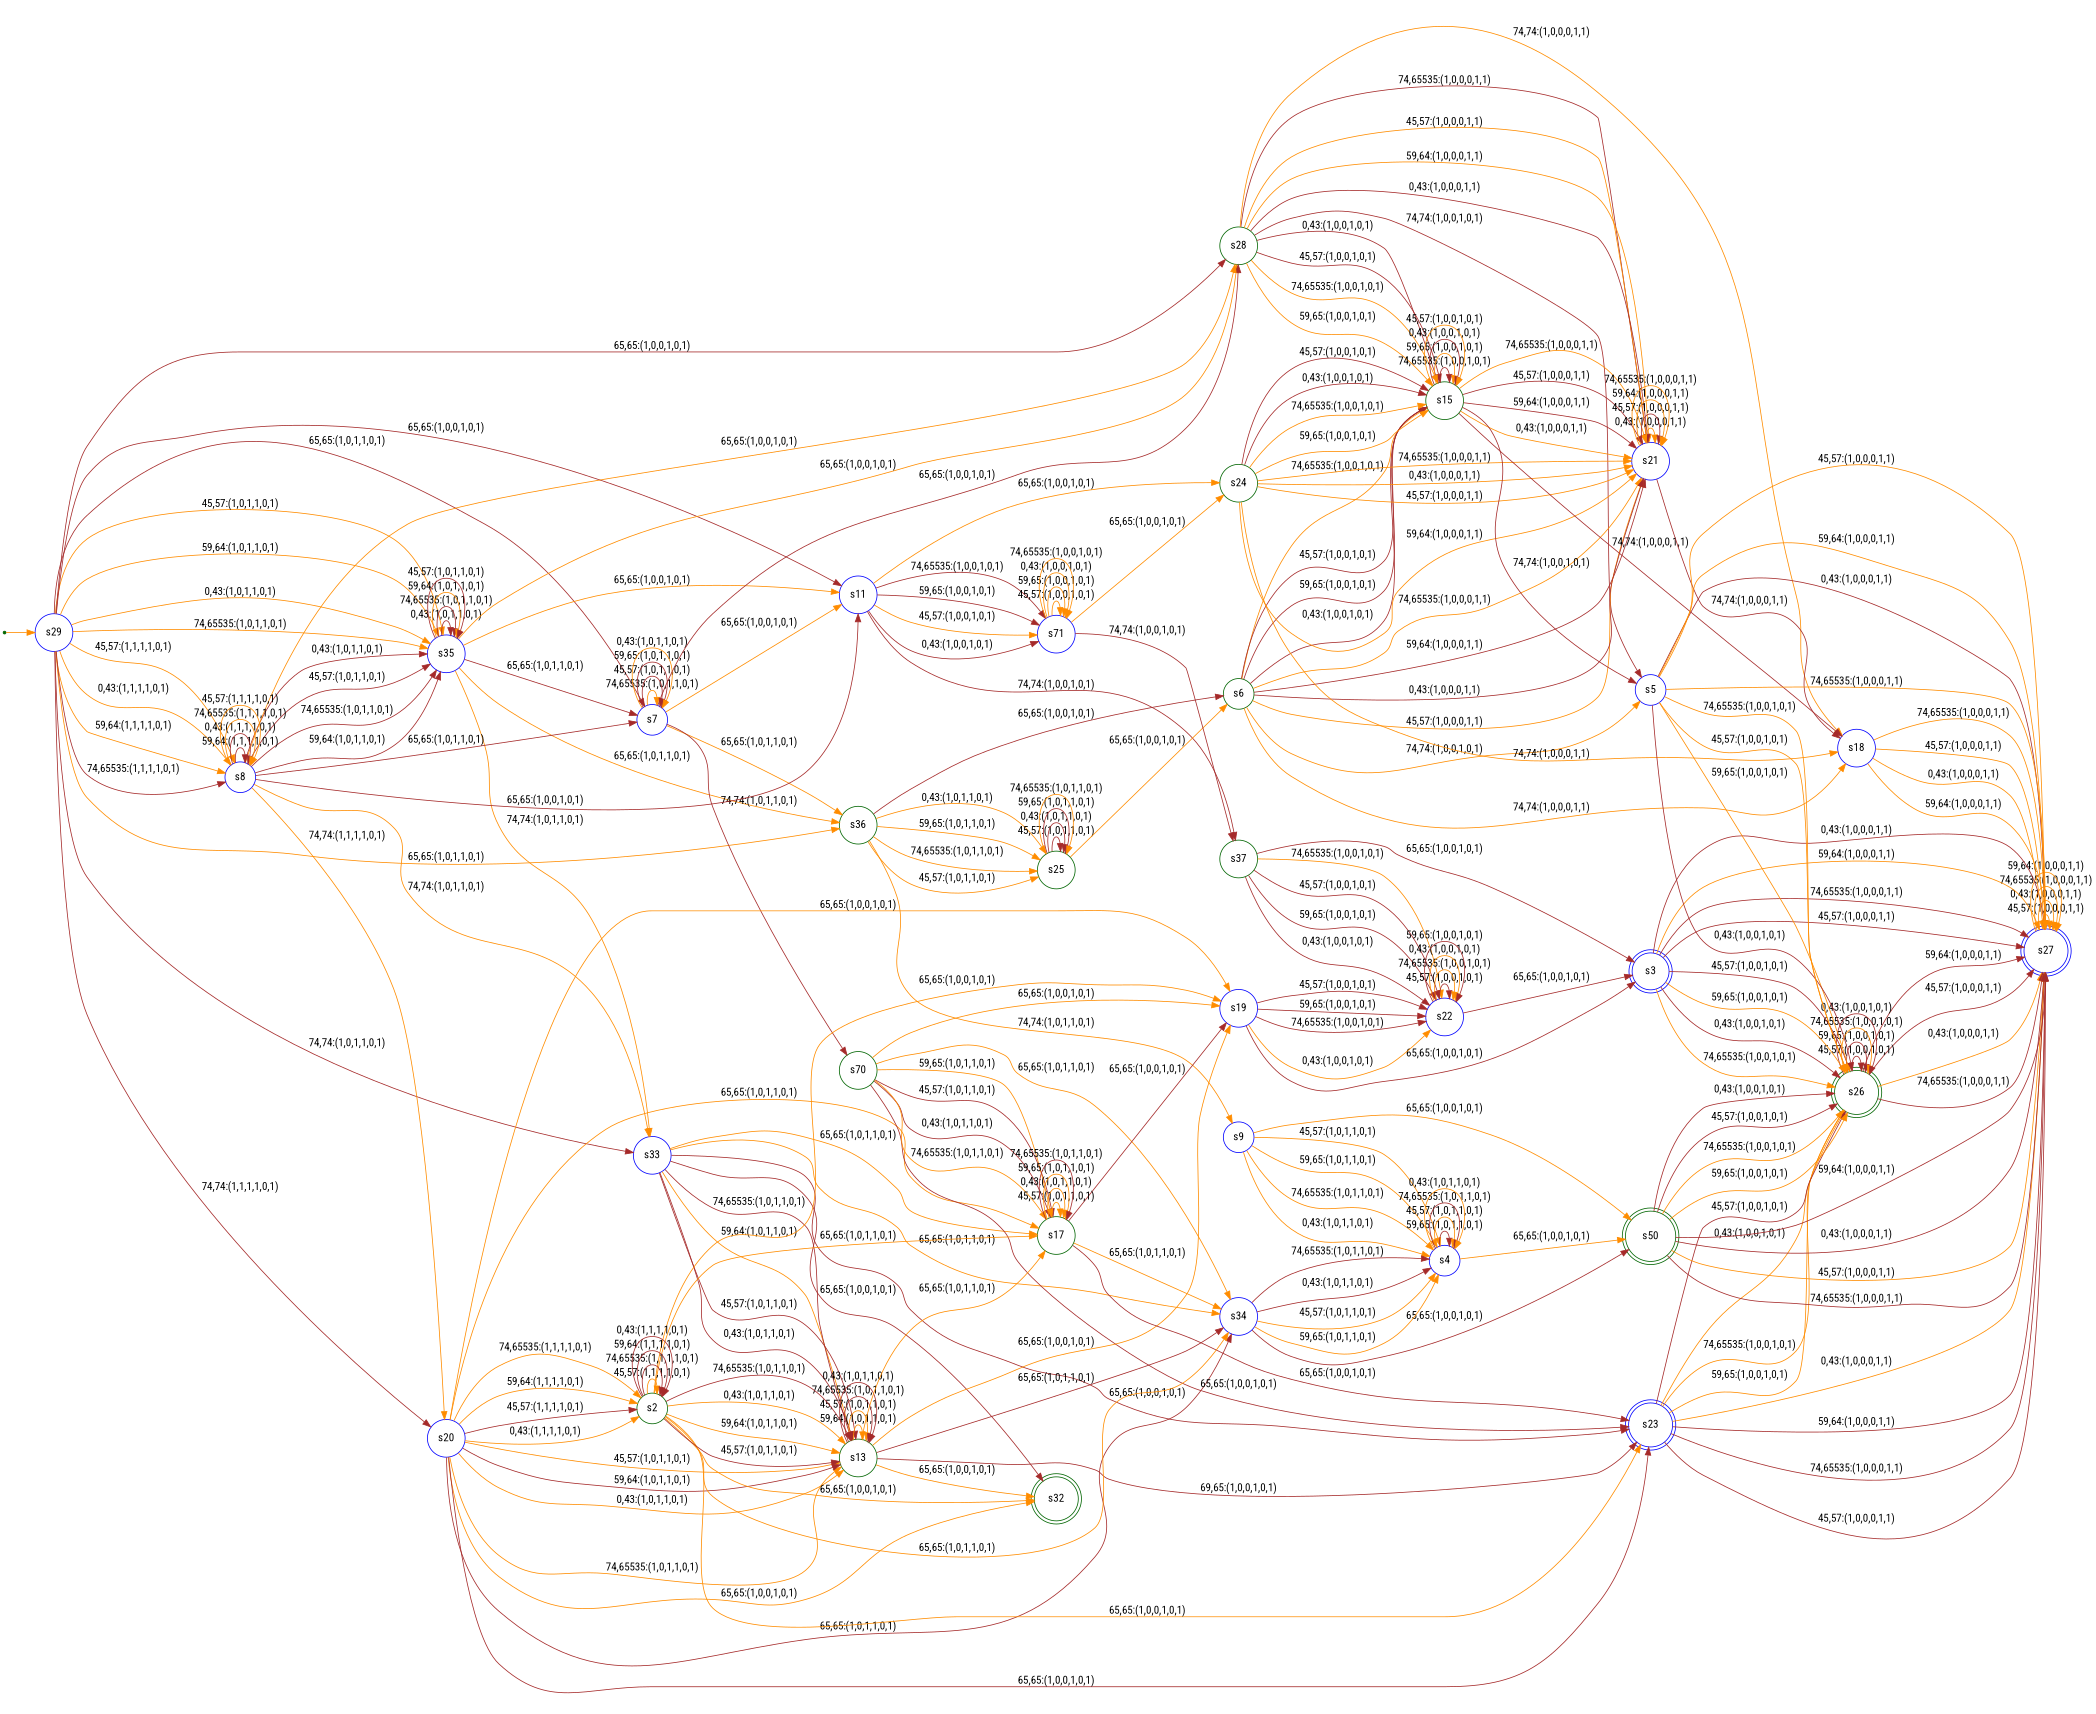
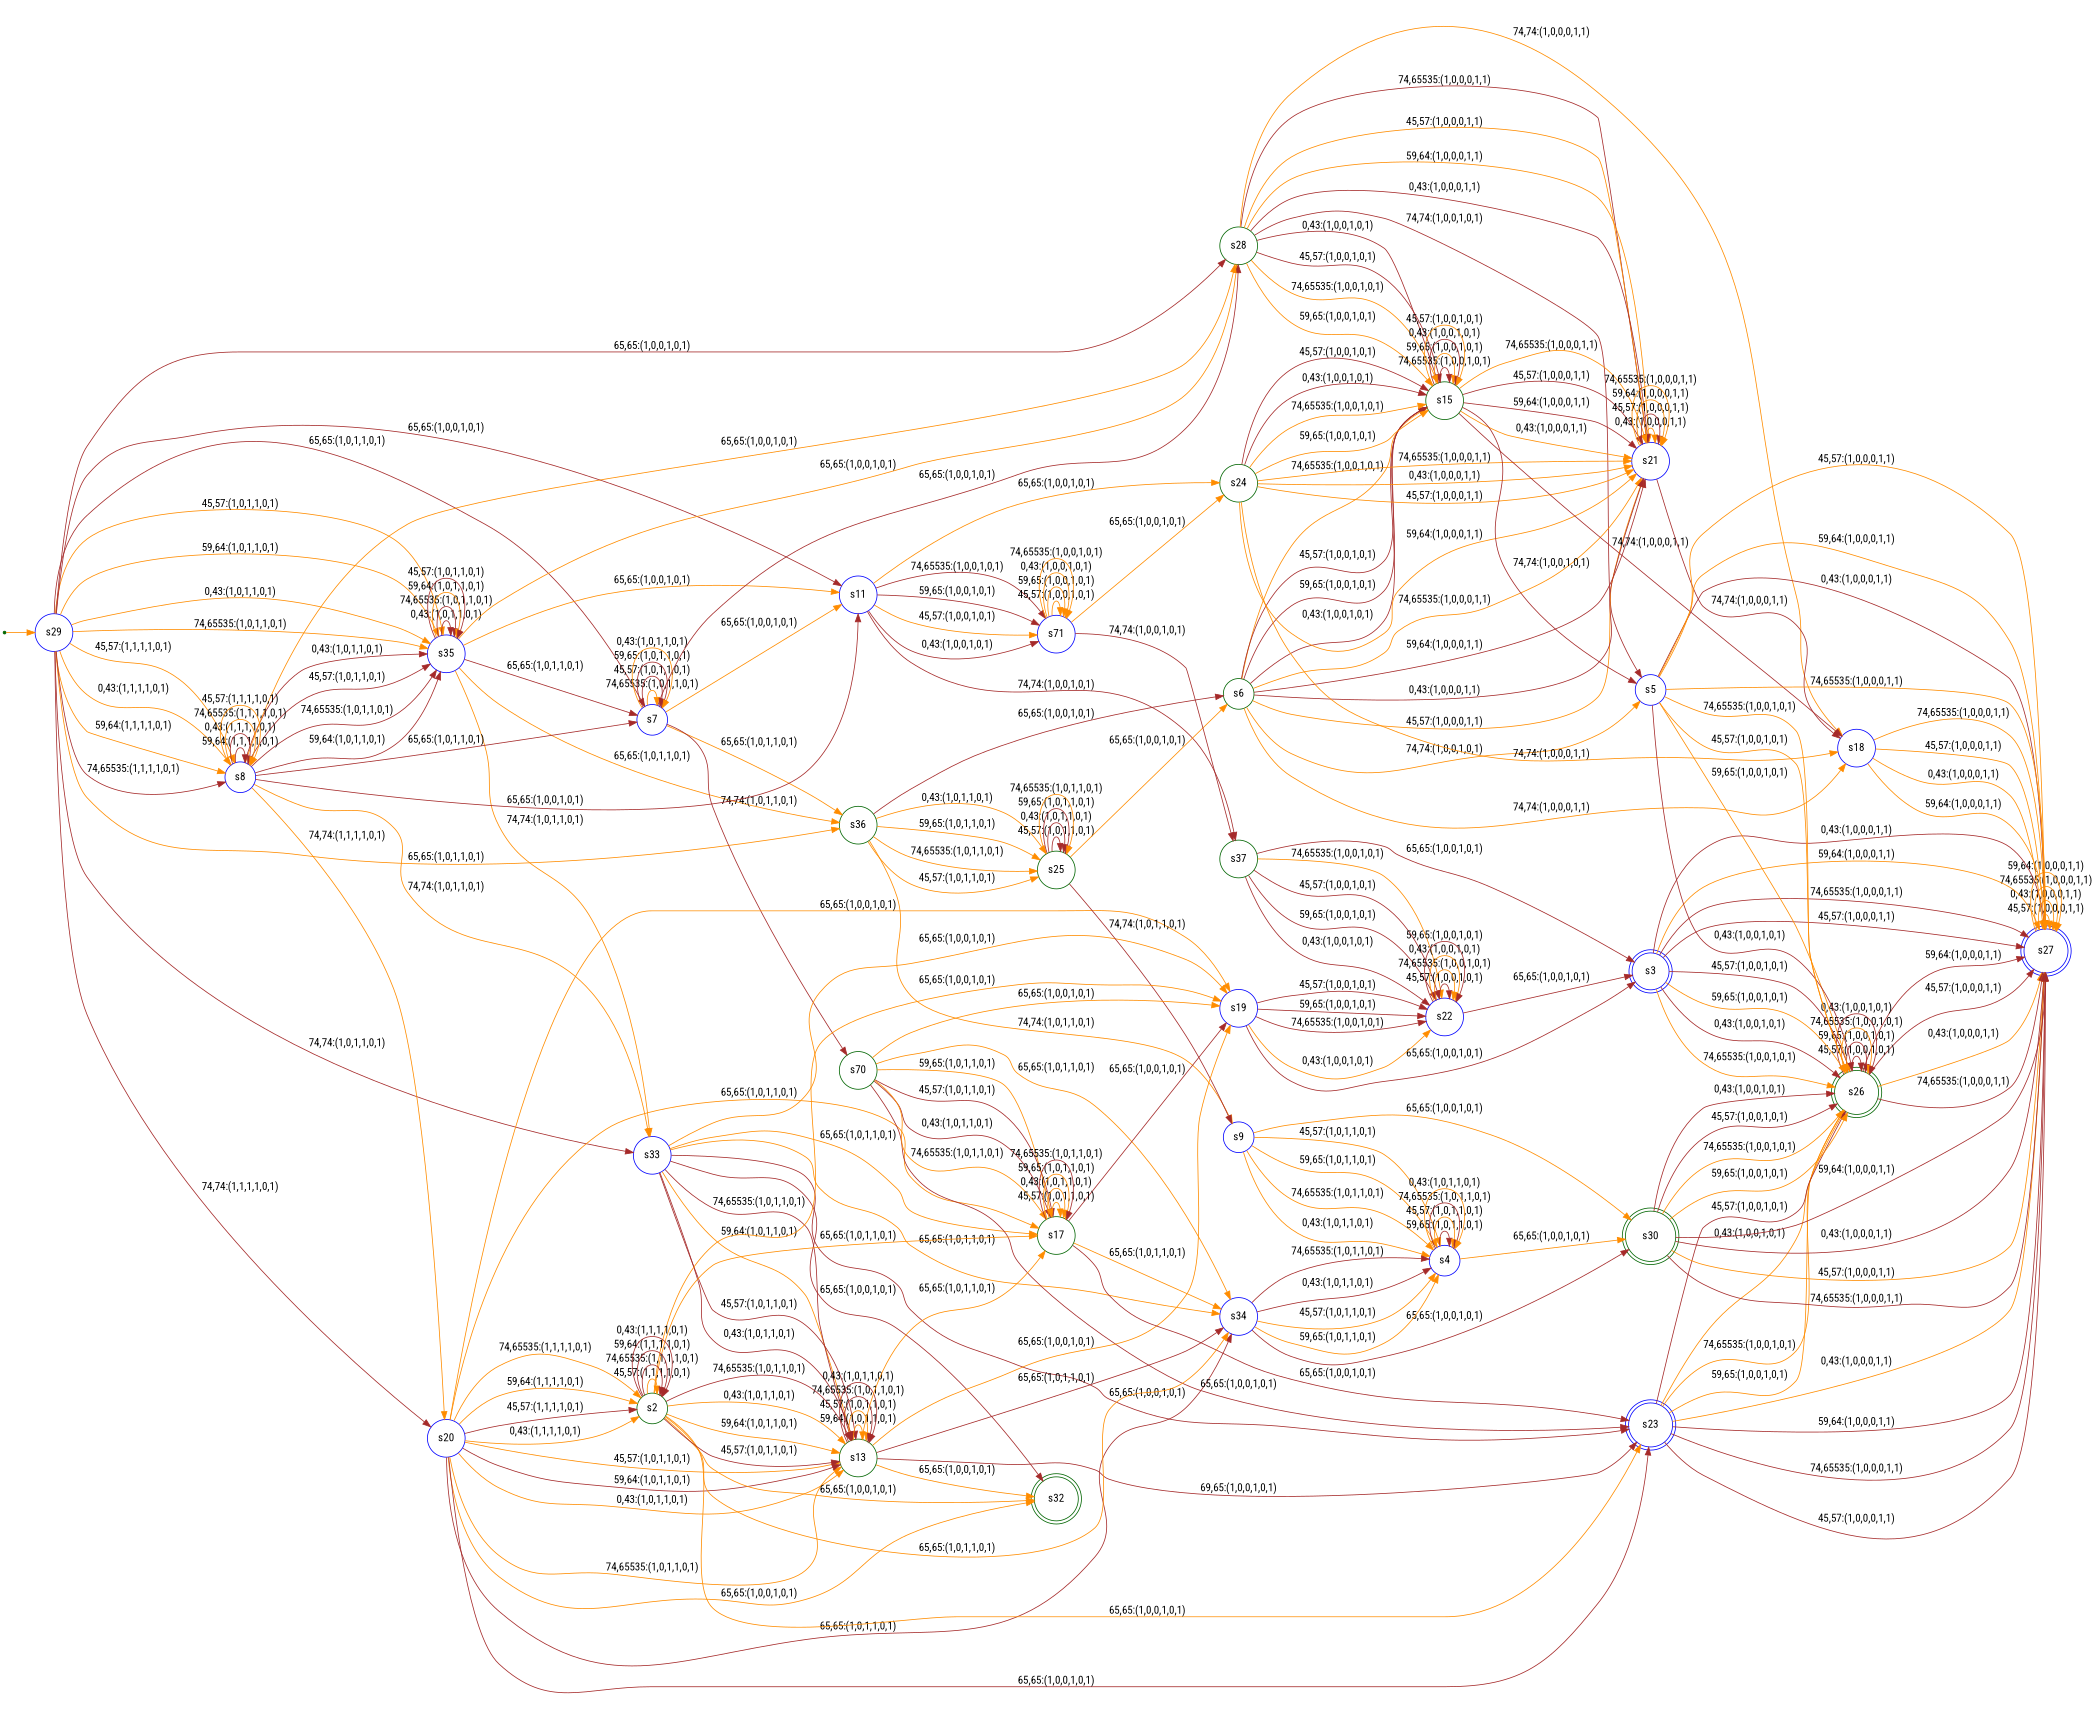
none -> (879, 967)
none -> (1158, 994)
(1651, 1236) -> (1651, 1236)
